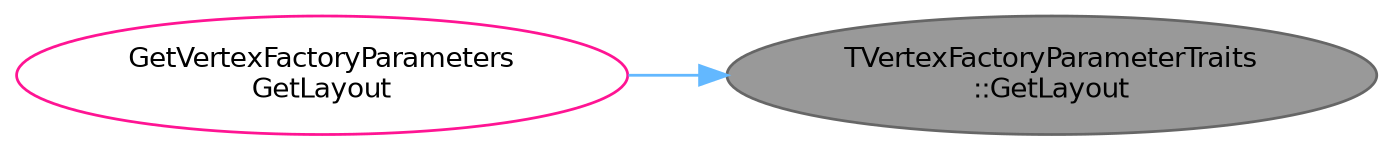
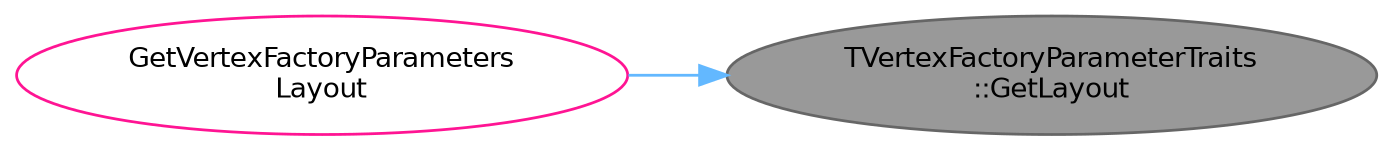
(322, 75) -> (322, 75)
